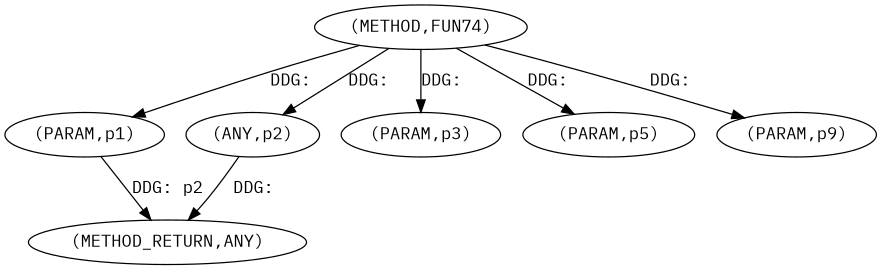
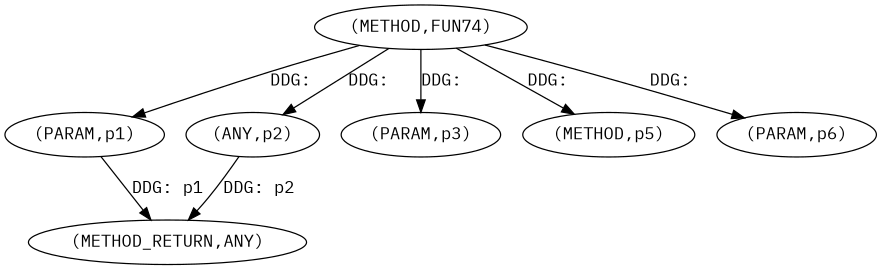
(609, 135) -> (609, 135)
(797, 135) -> (797, 135)
(167, 189) -> (167, 189)
(259, 189) -> (259, 189)
